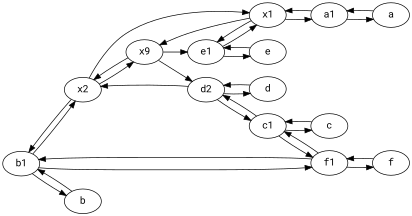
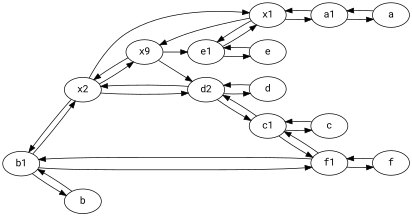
none -> (141, 94)
